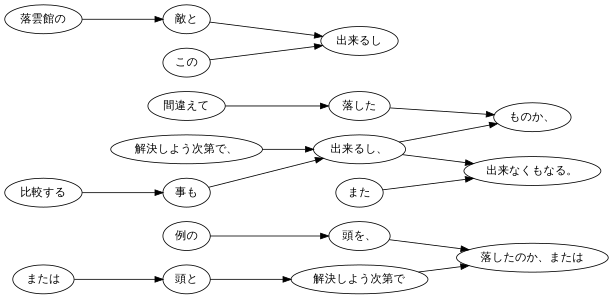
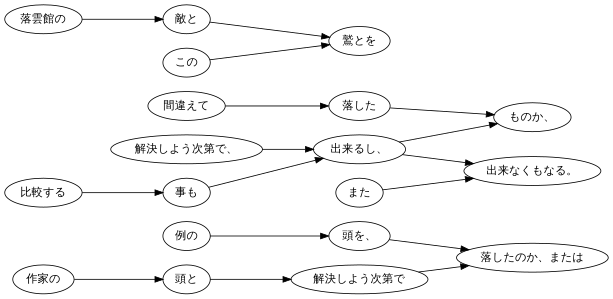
(359, 41) -> (359, 41)
(43, 279) -> (43, 279)
